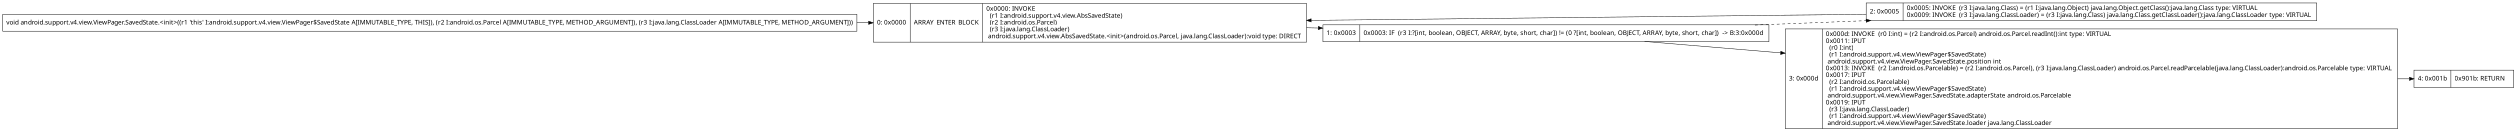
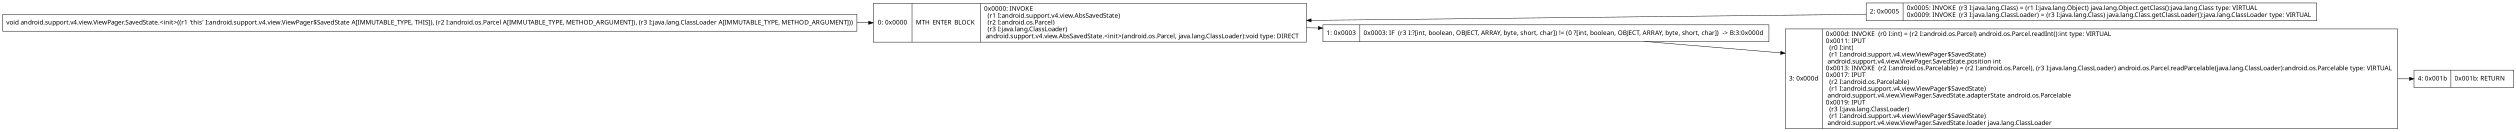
(946, 23) -> (945, 23)
(1811, 23) -> none
(2482, 79) -> (2482, 79)
